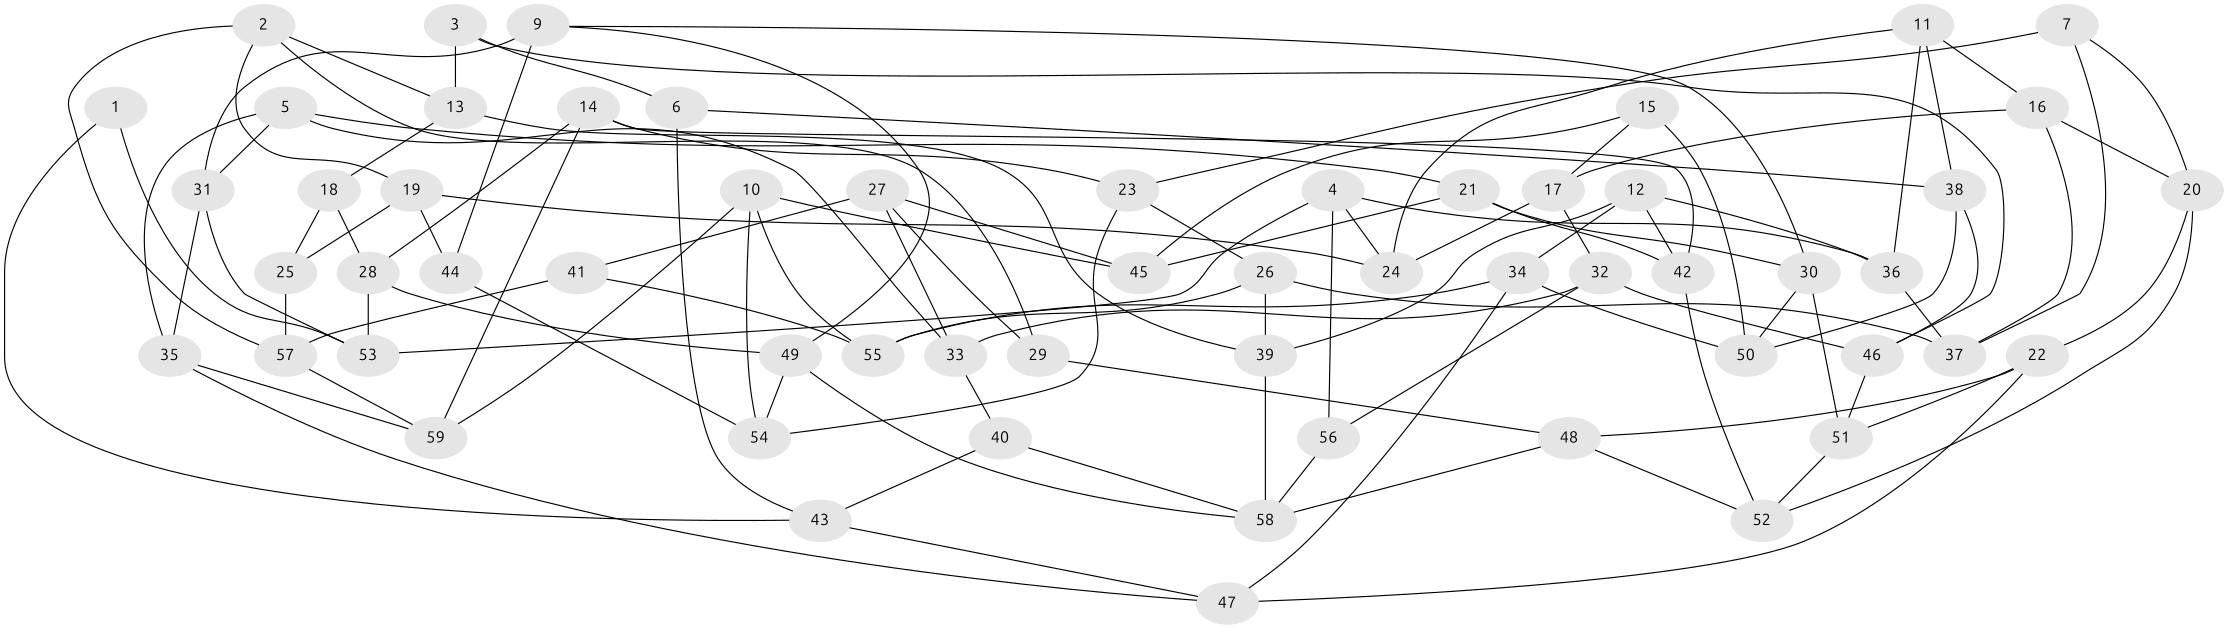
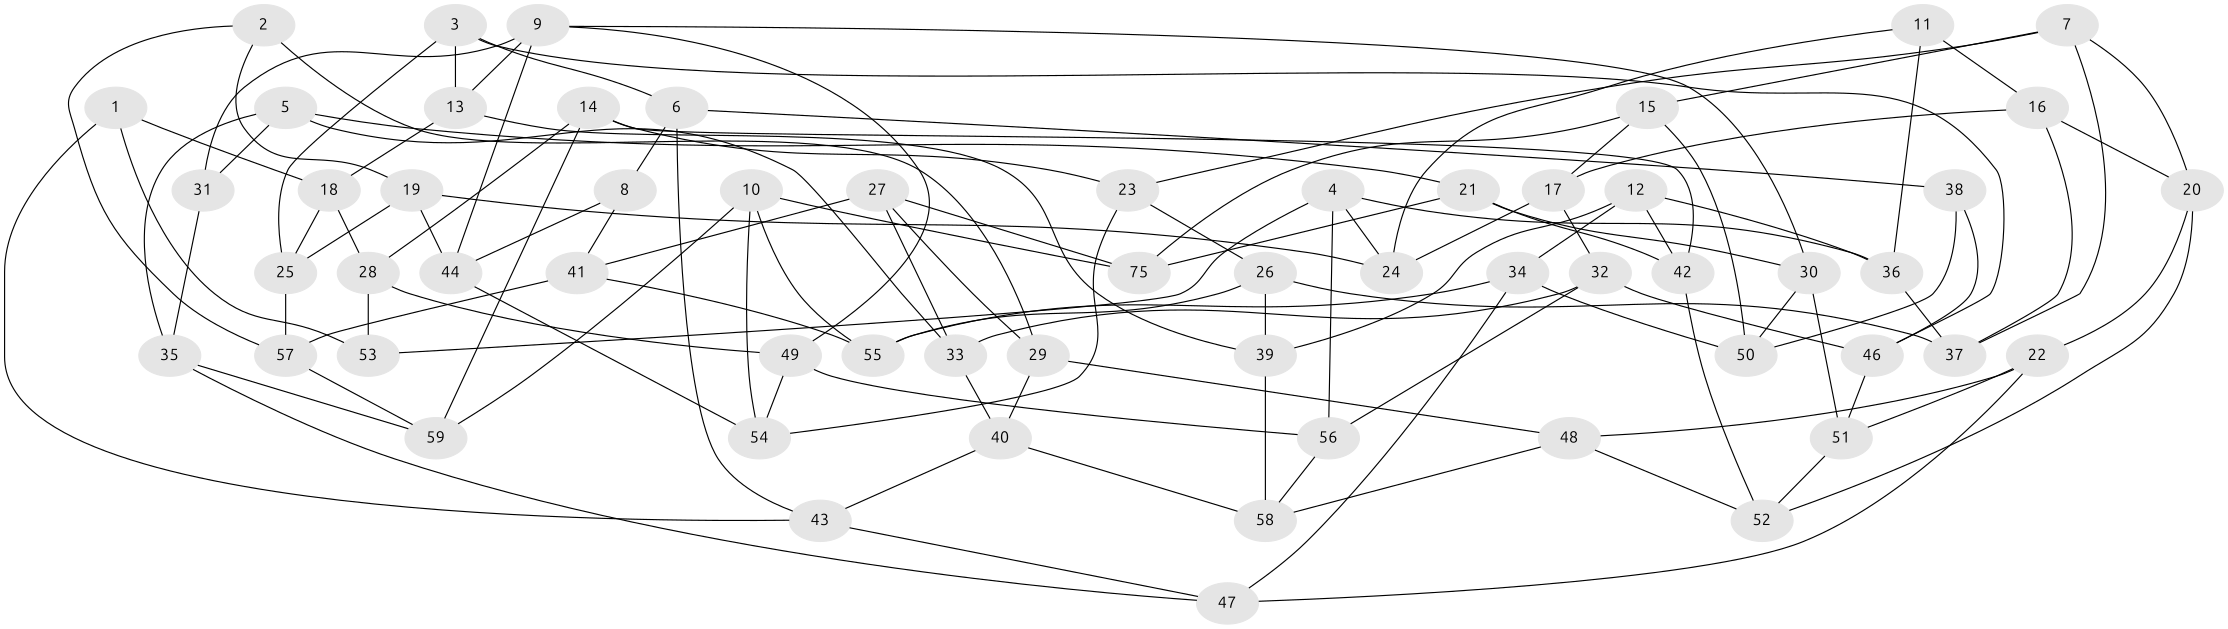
(360, 67) -> (497, 66)
none -> (1857, 67)
(1938, 105) -> none
none -> (322, 135)
none -> (222, 151)
none -> (625, 190)
(1139, 273) -> (1139, 273)
(253, 298) -> none
none -> (1023, 389)
(1011, 476) -> (1054, 411)
